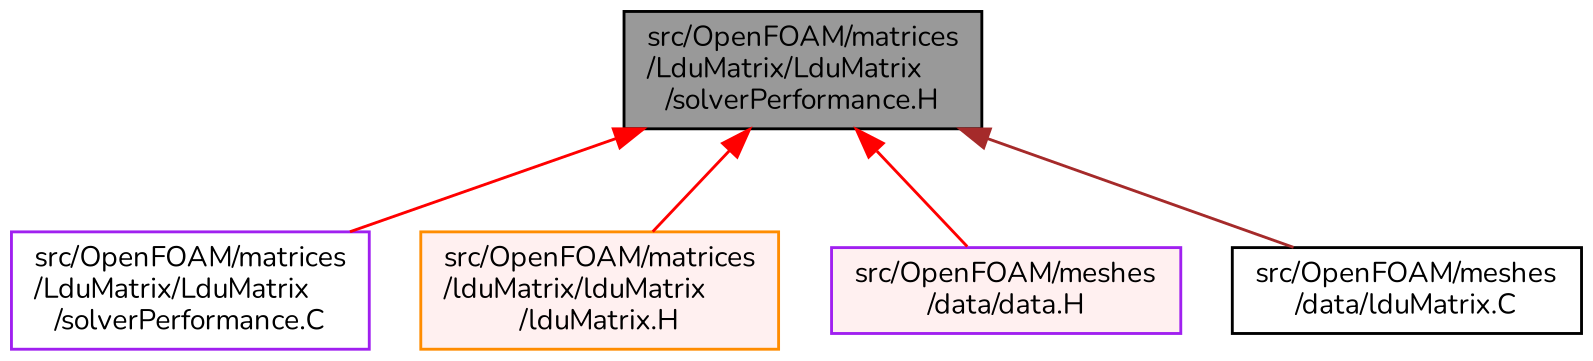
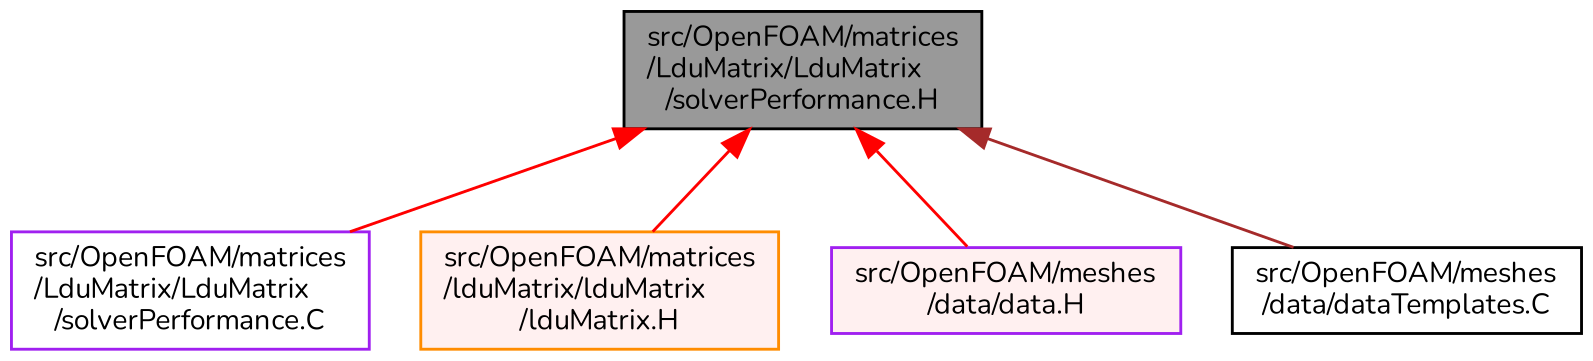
(1407, 291) -> (1407, 291)
